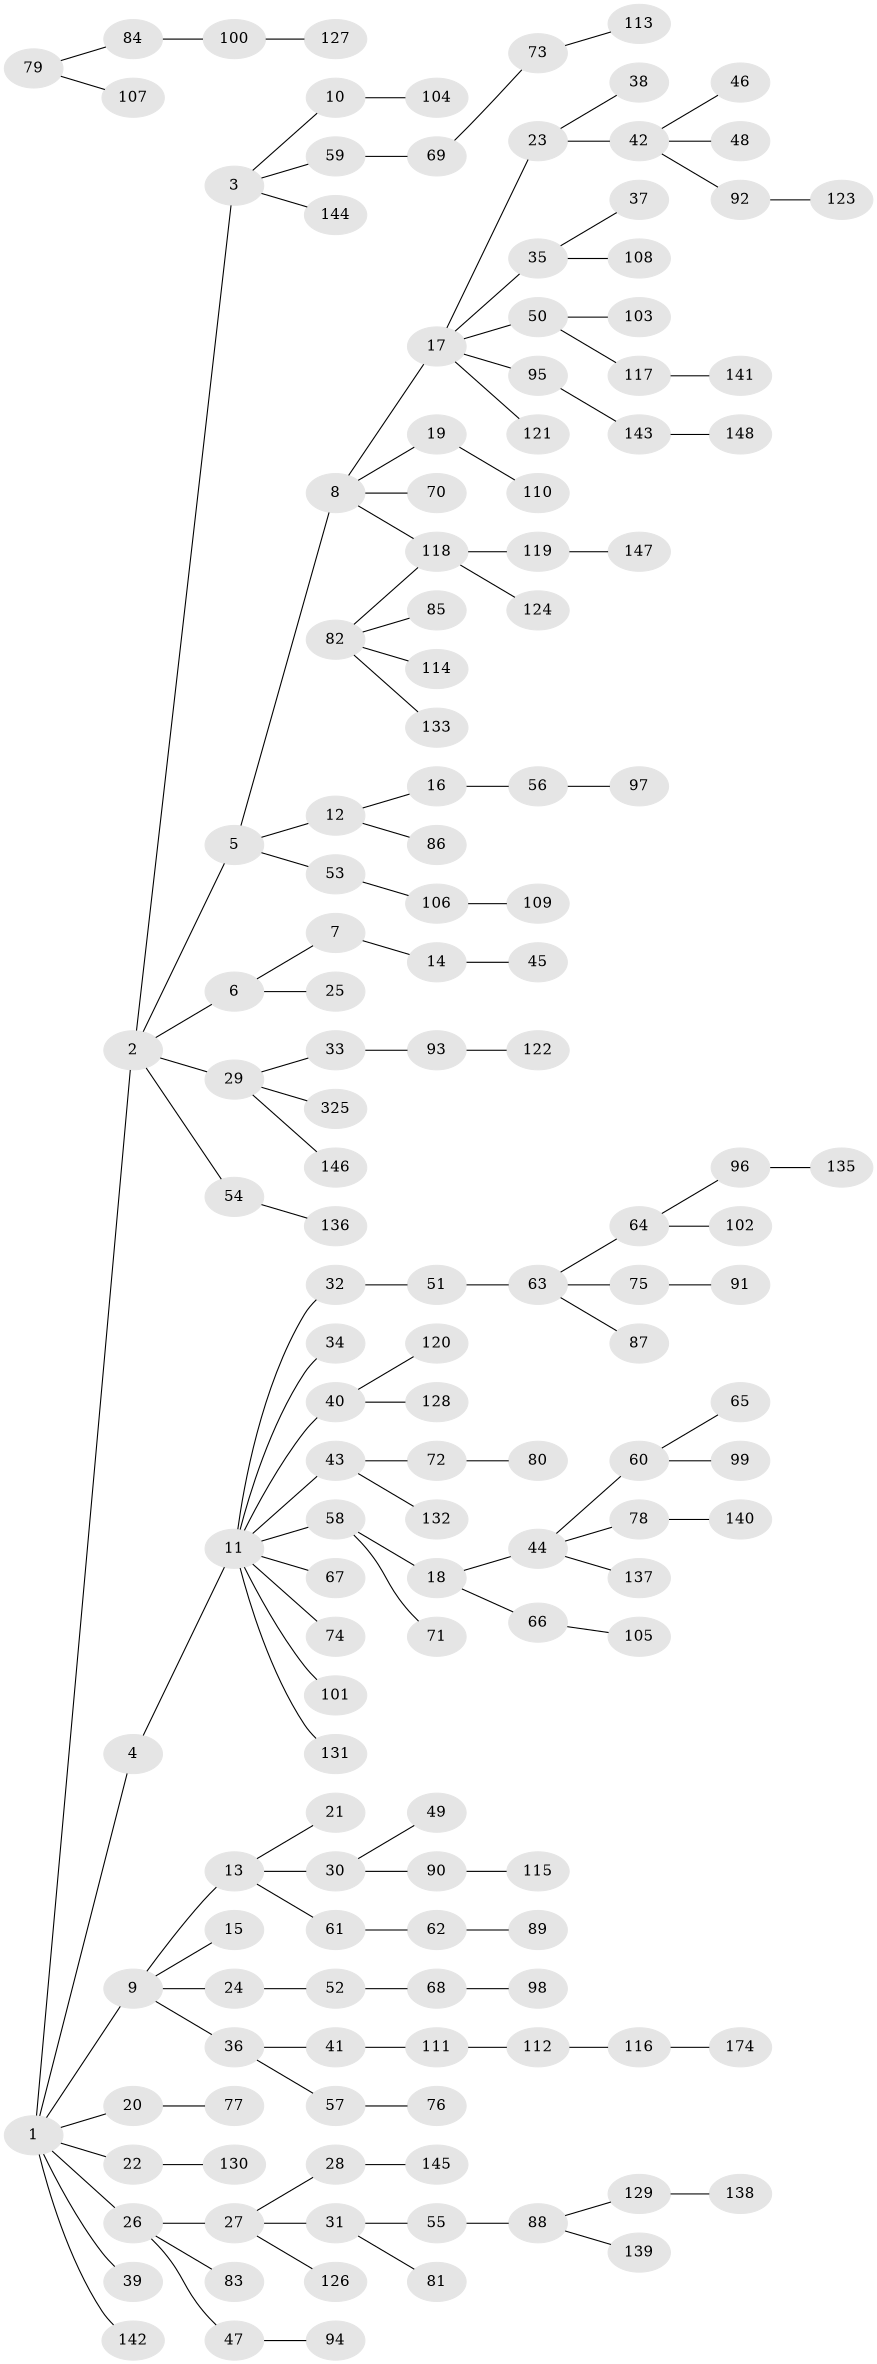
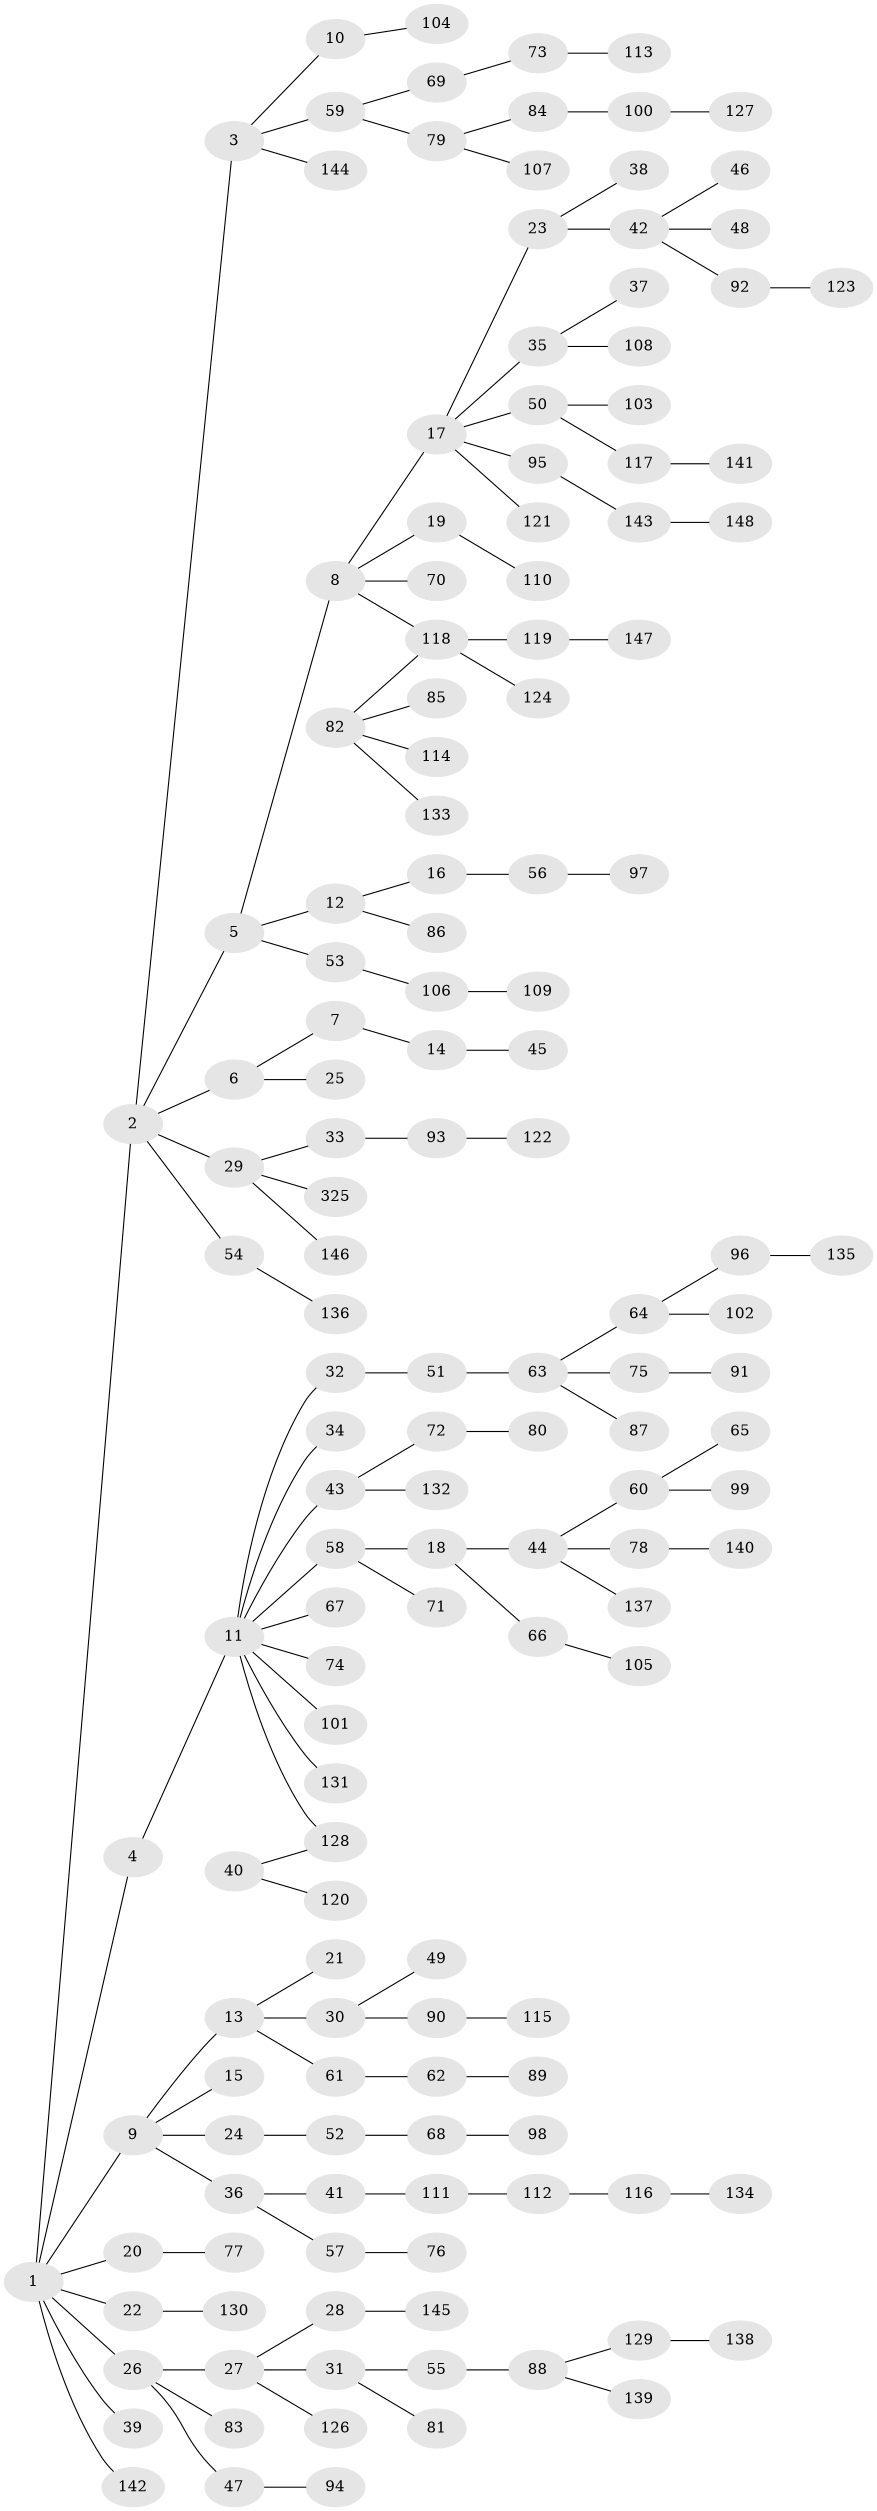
none -> (386, 126)
(277, 1471) -> (270, 1745)
(740, 2047) -> (740, 2194)
